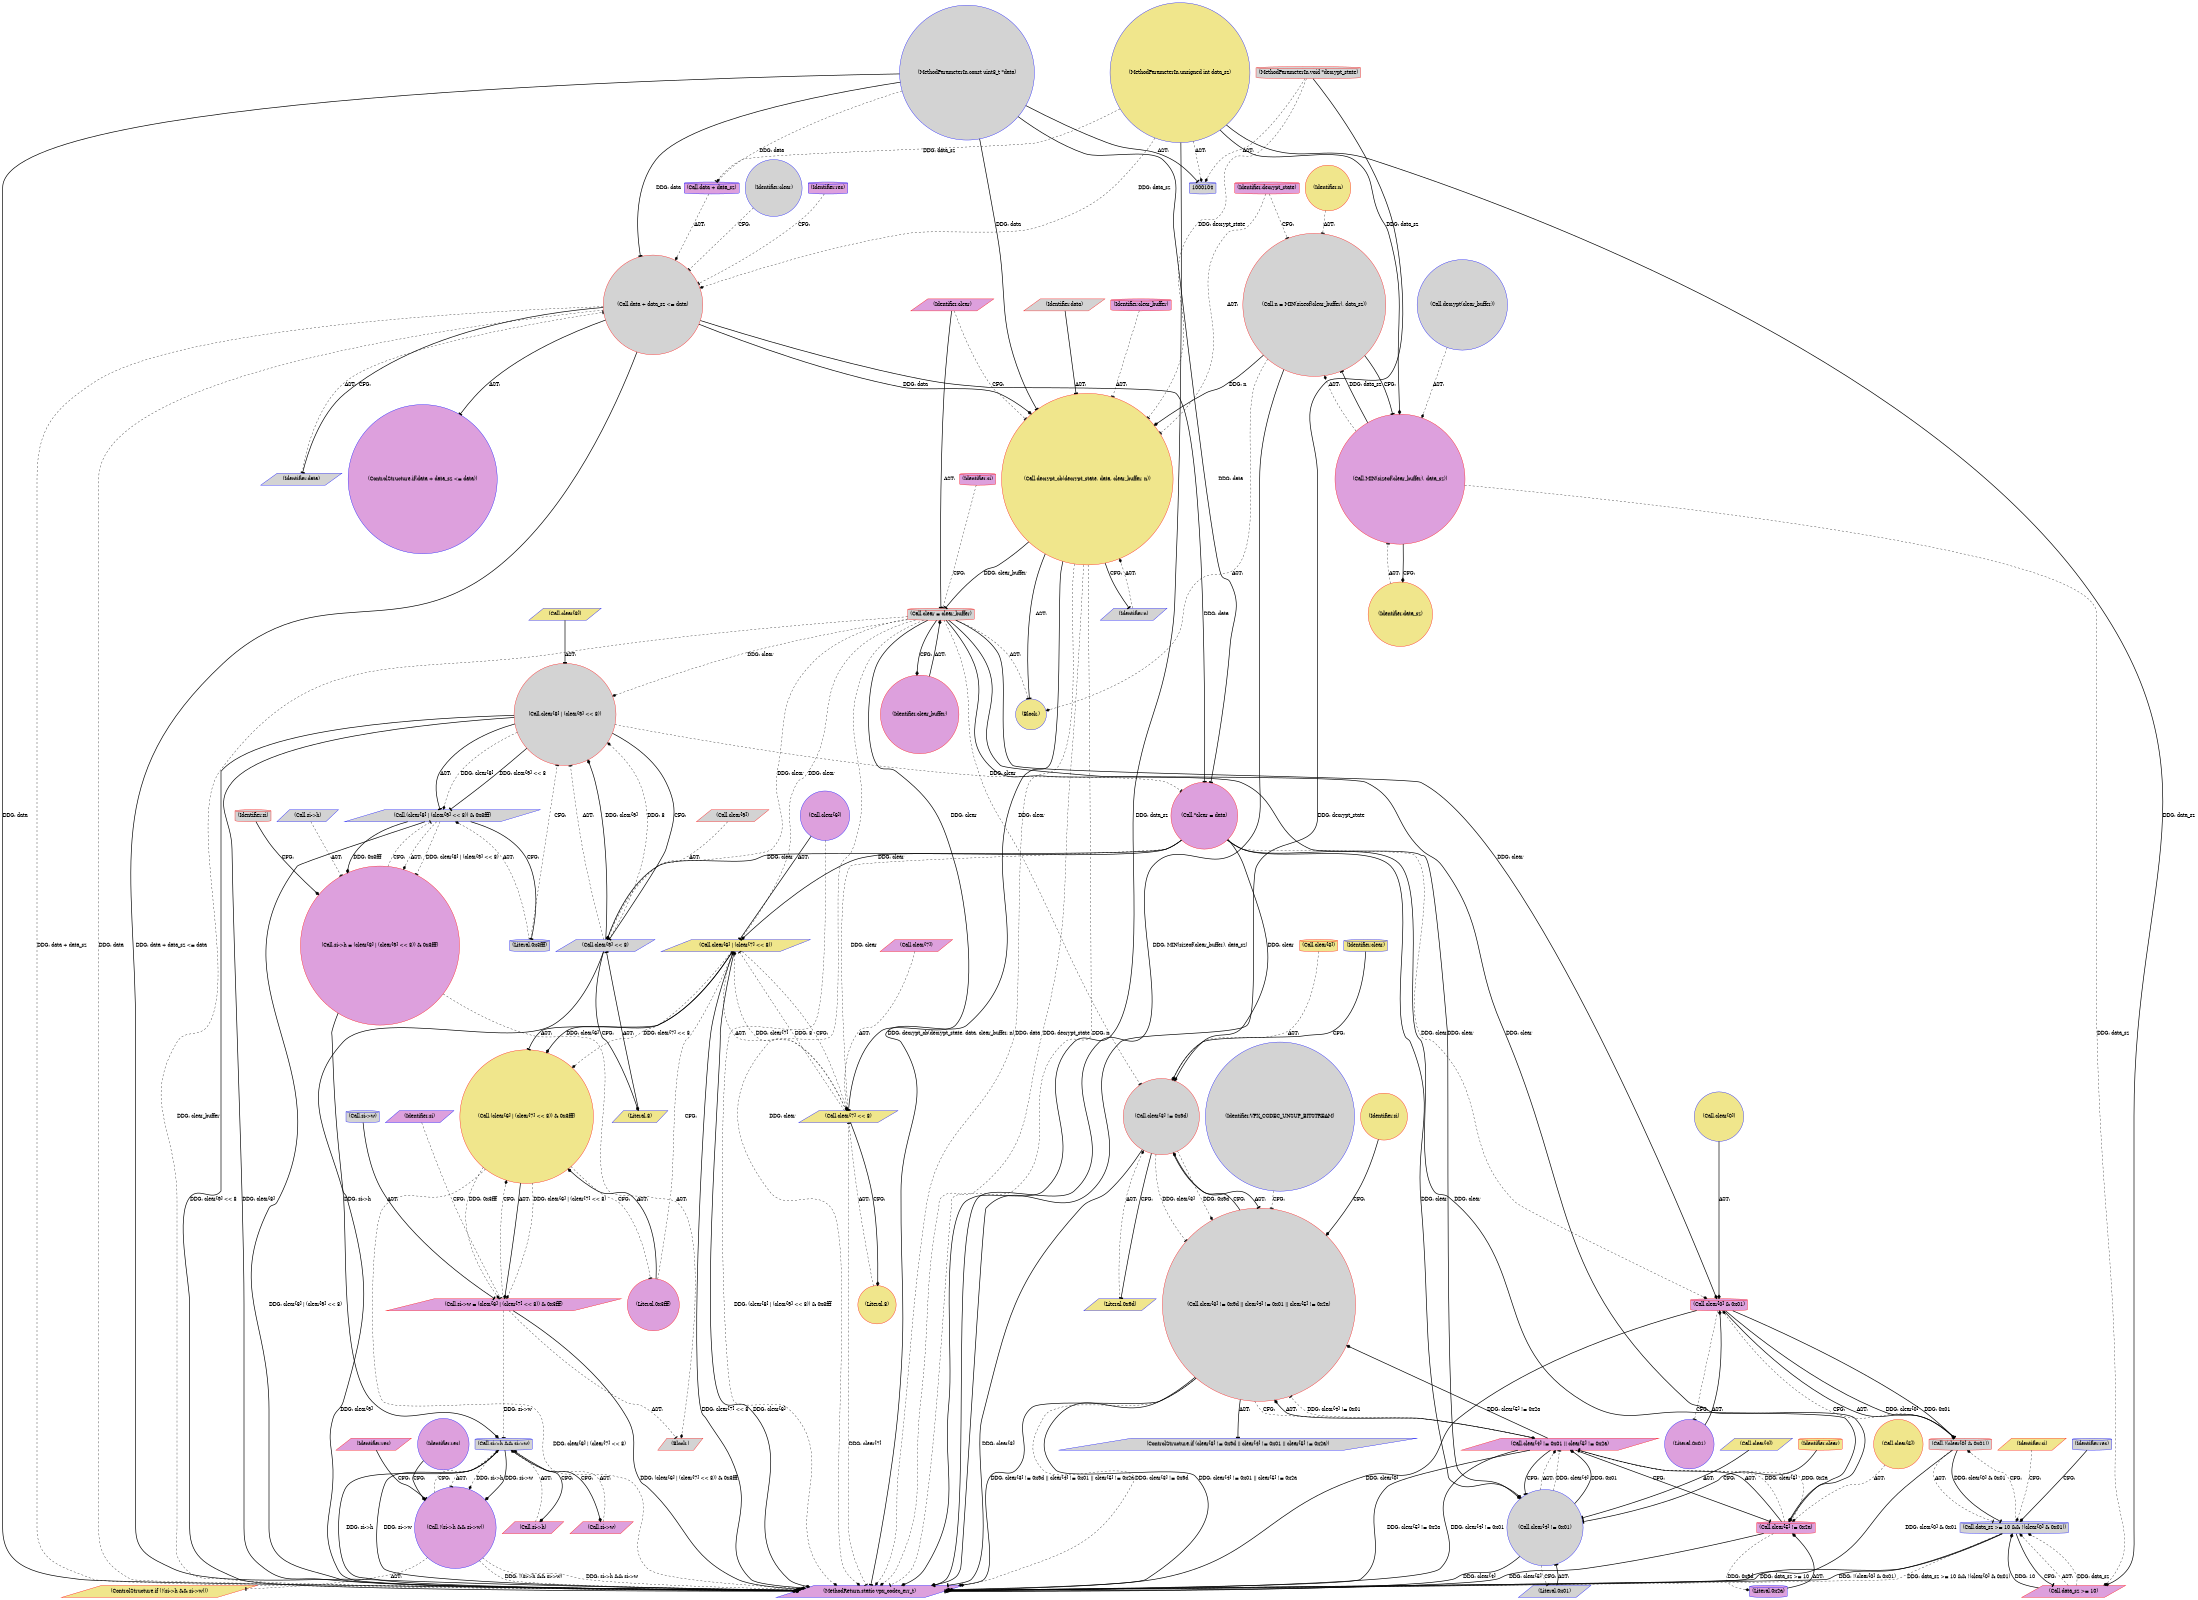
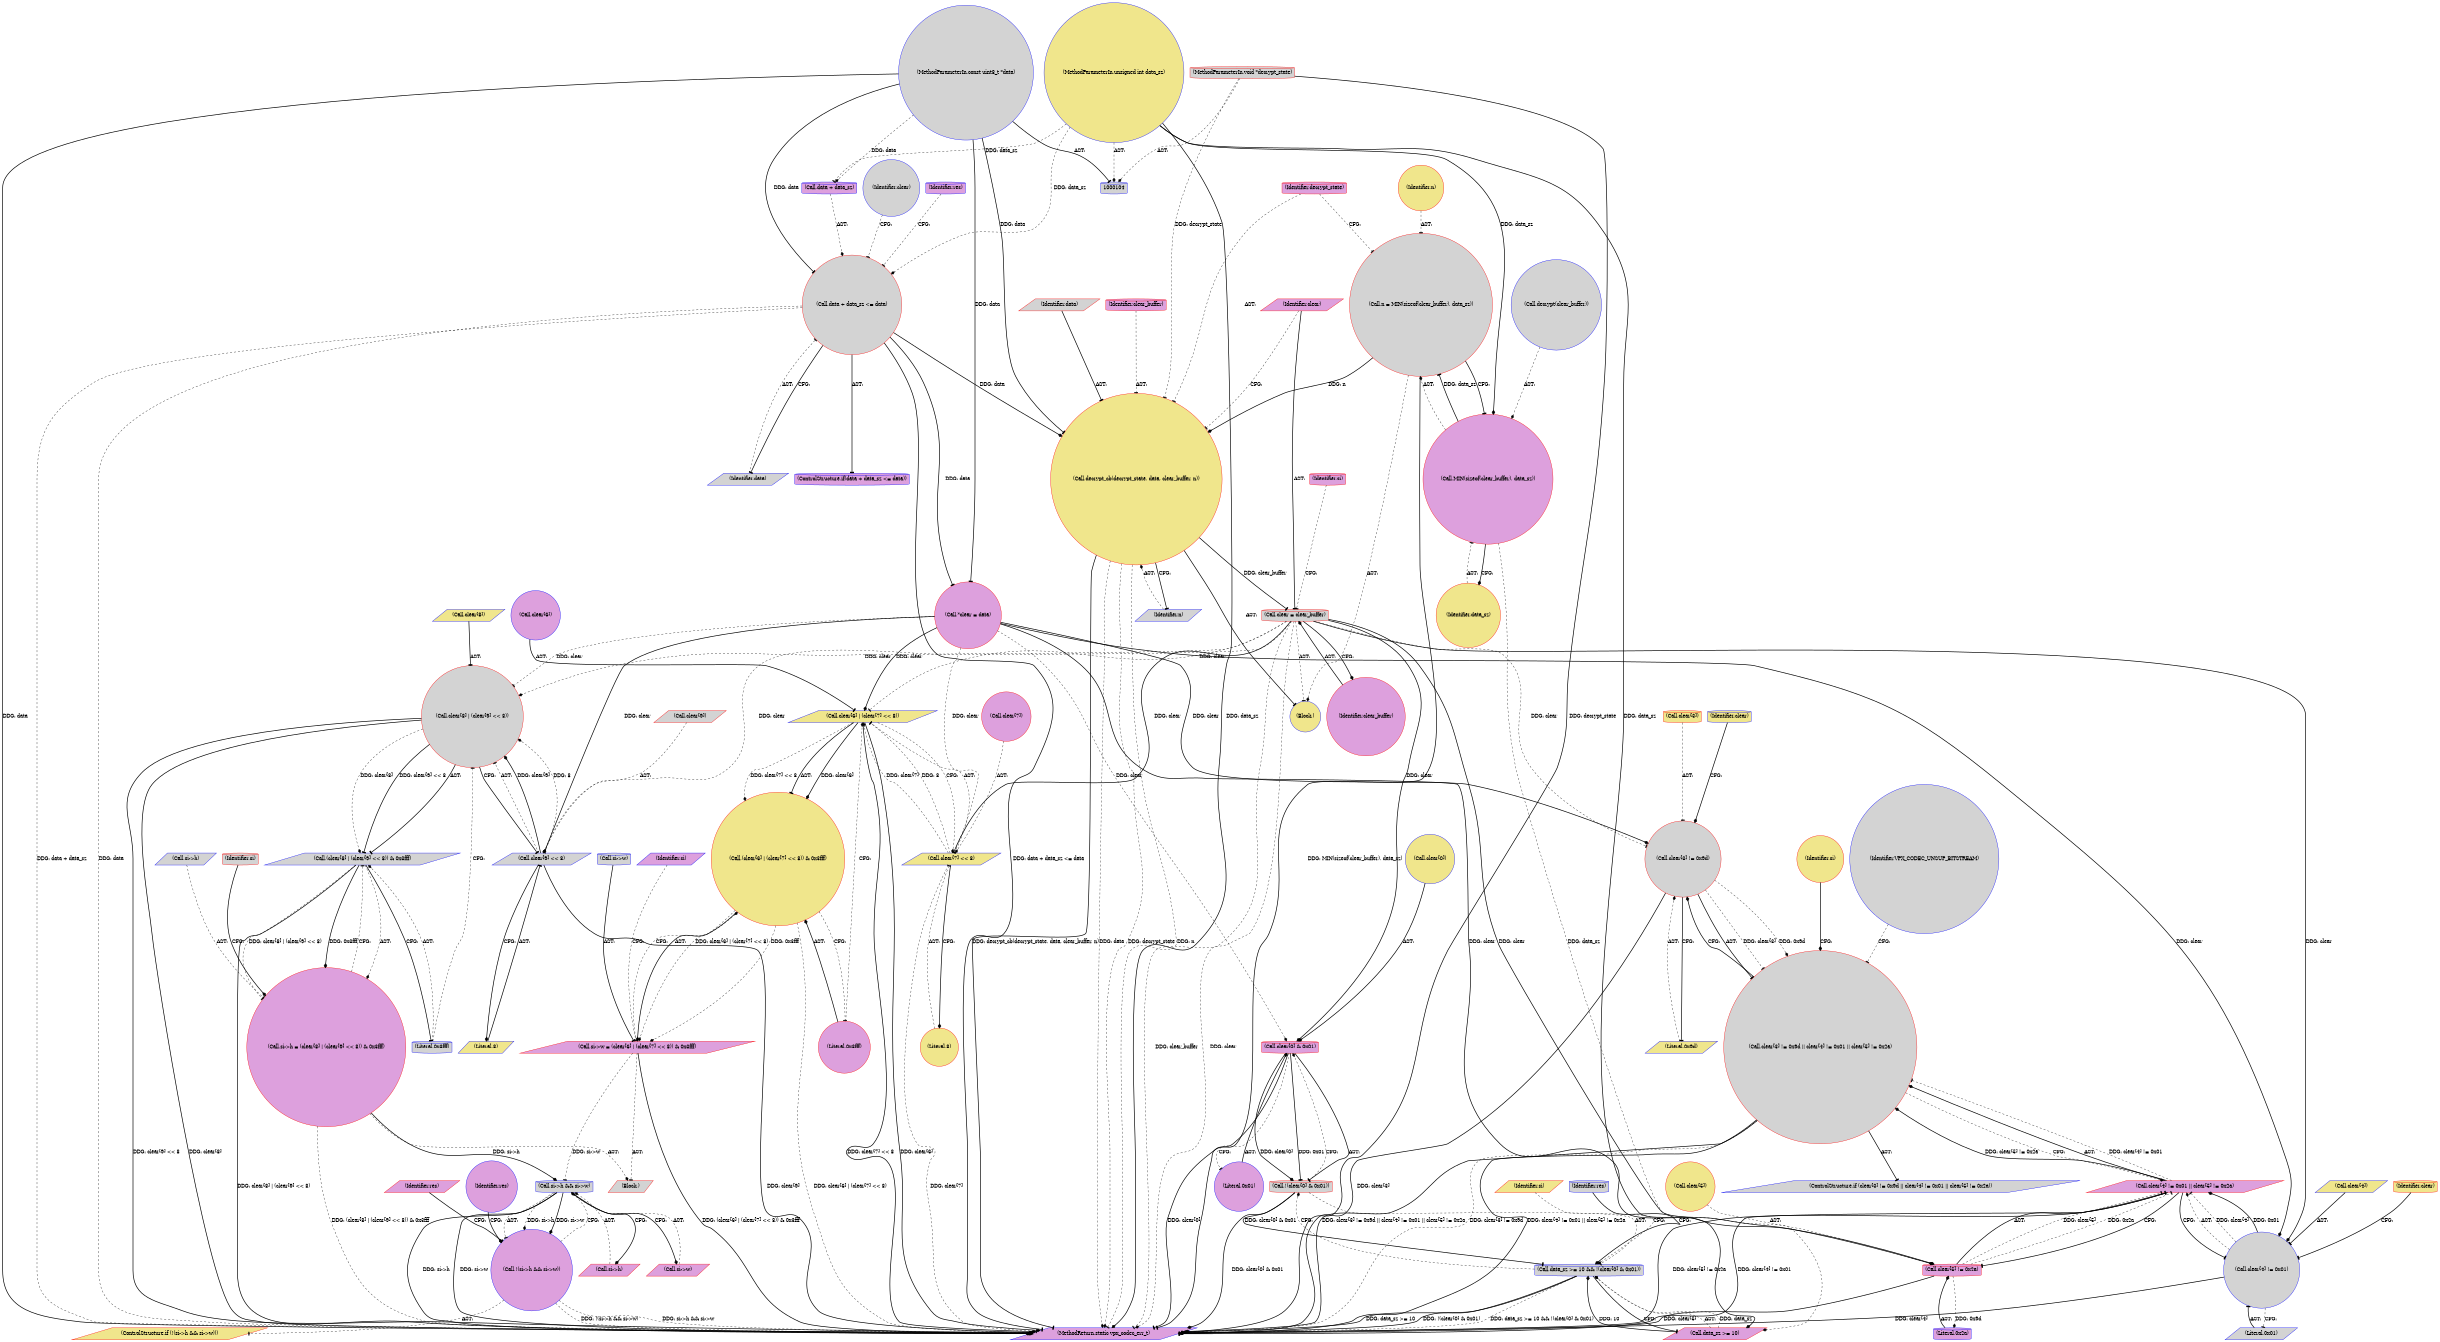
(423, 479) -> (852, 479)
(897, 768) -> (719, 629)
(916, 946) -> (1006, 717)
(722, 1204) -> (416, 1318)
